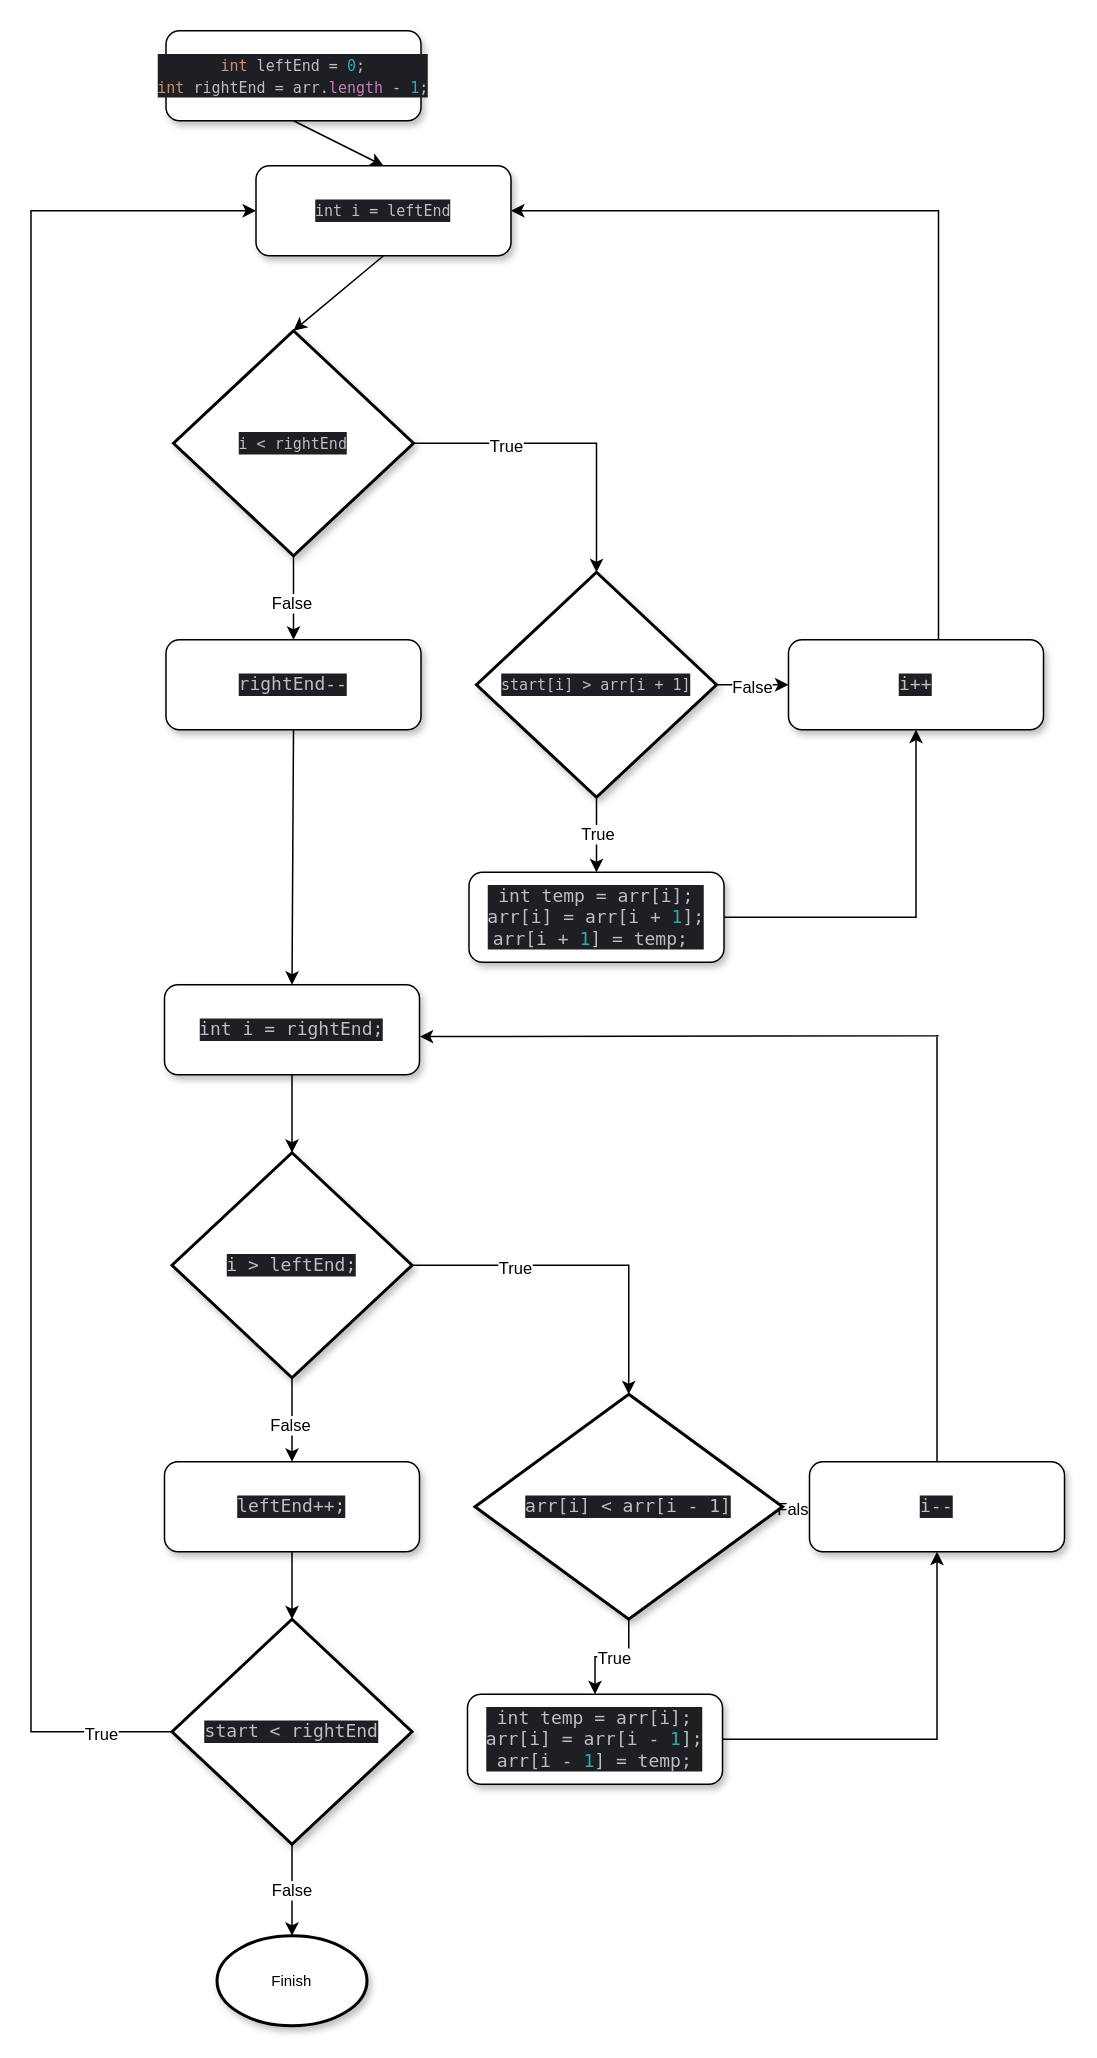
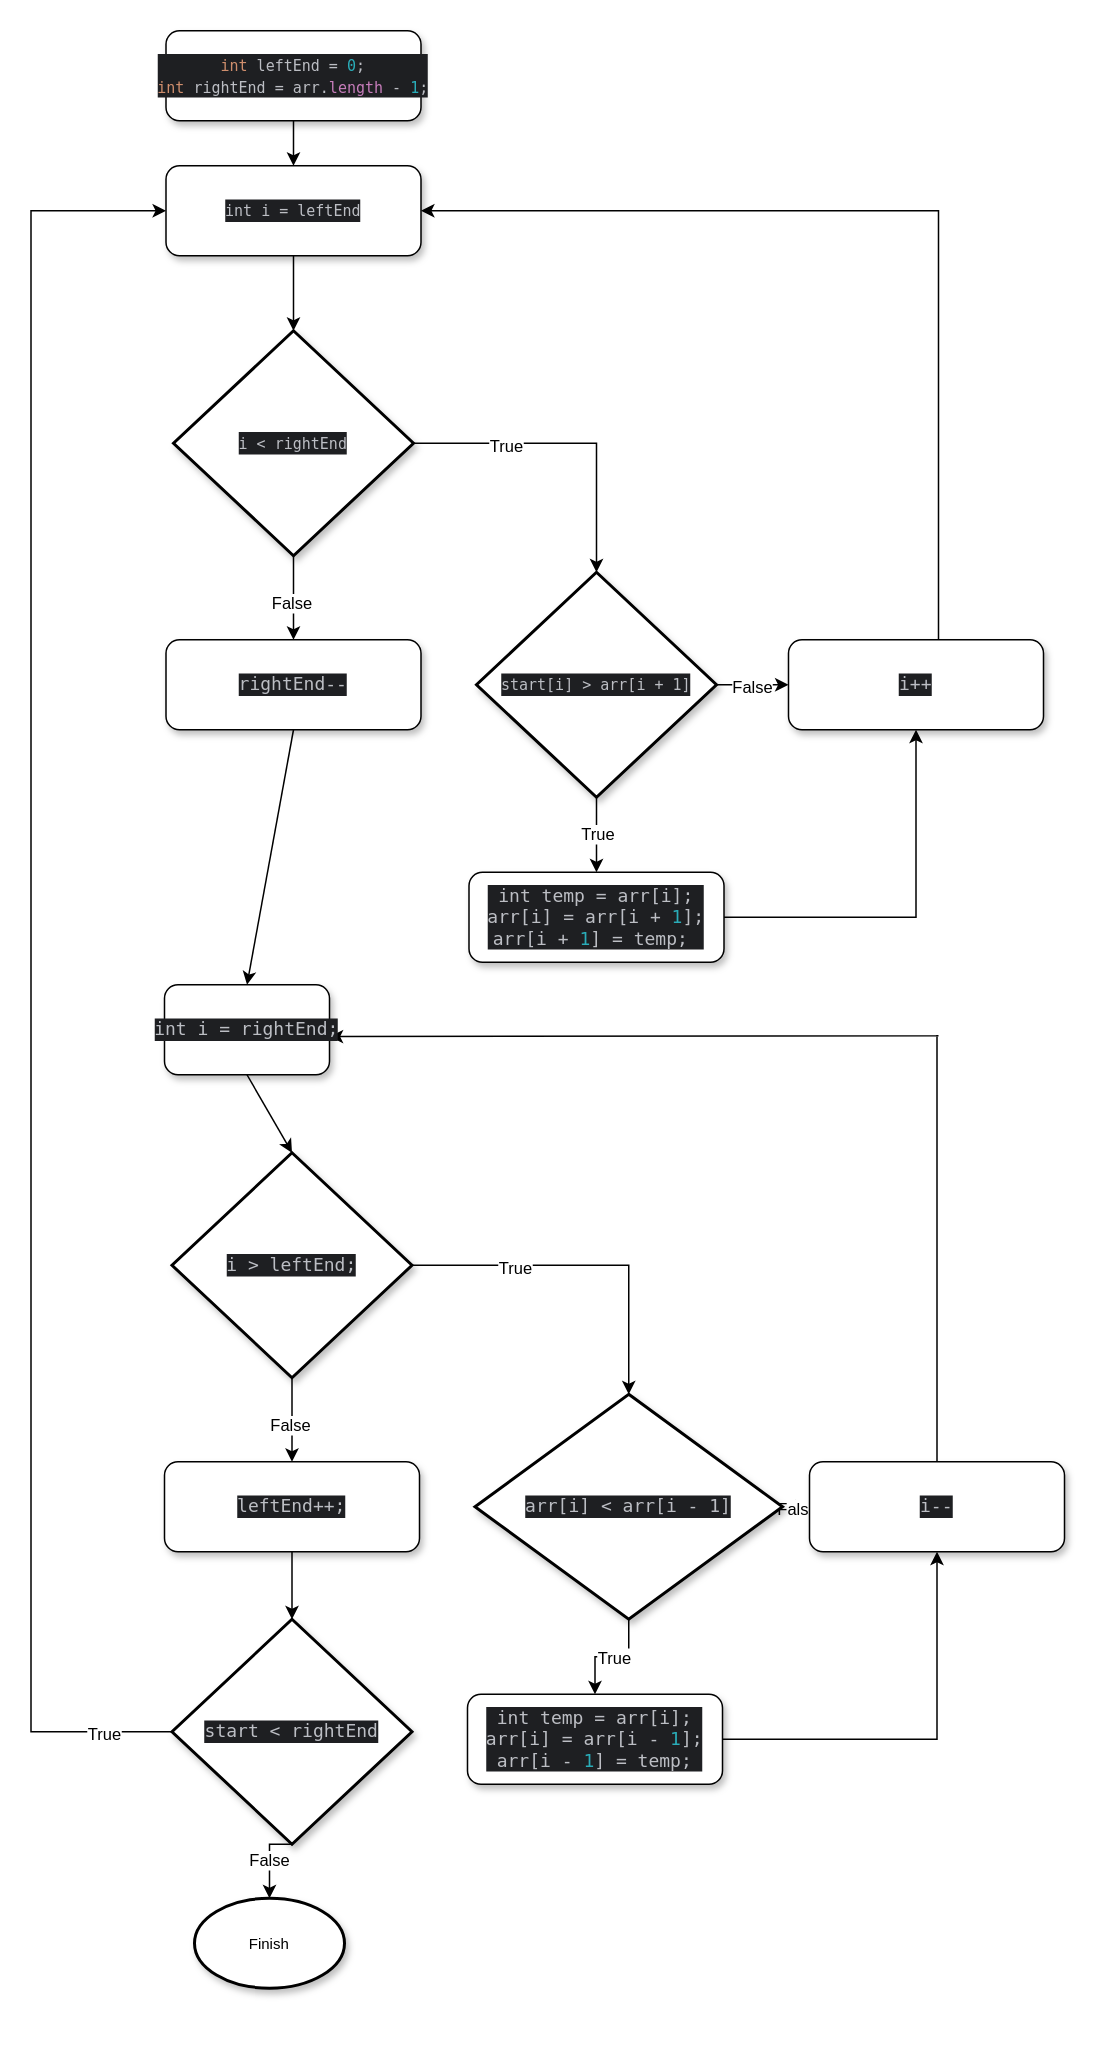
(383, 211) -> (293, 211)
(292, 1030) -> (247, 1030)
(292, 1981) -> (269, 1943)
